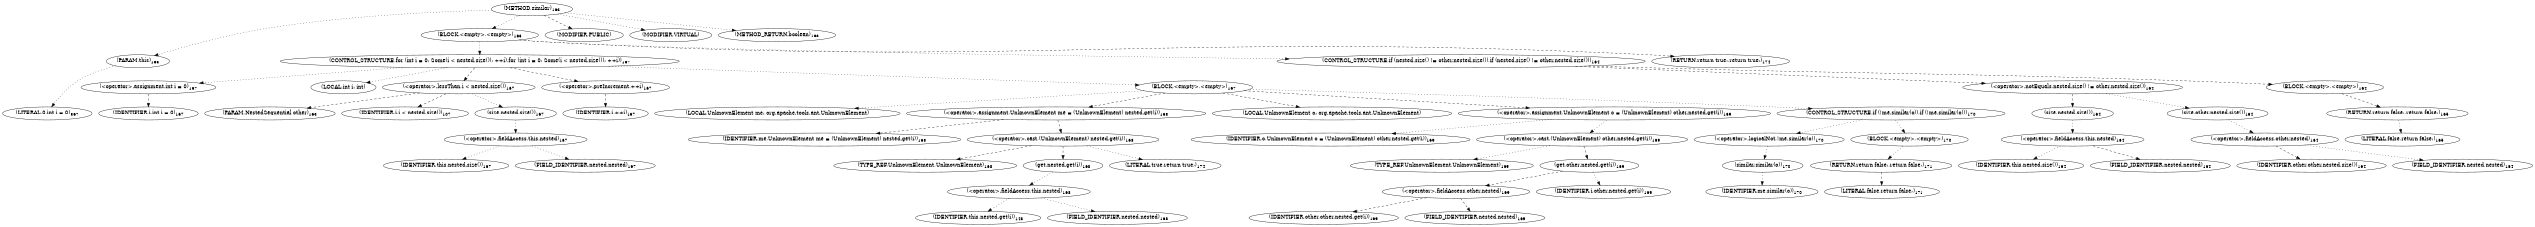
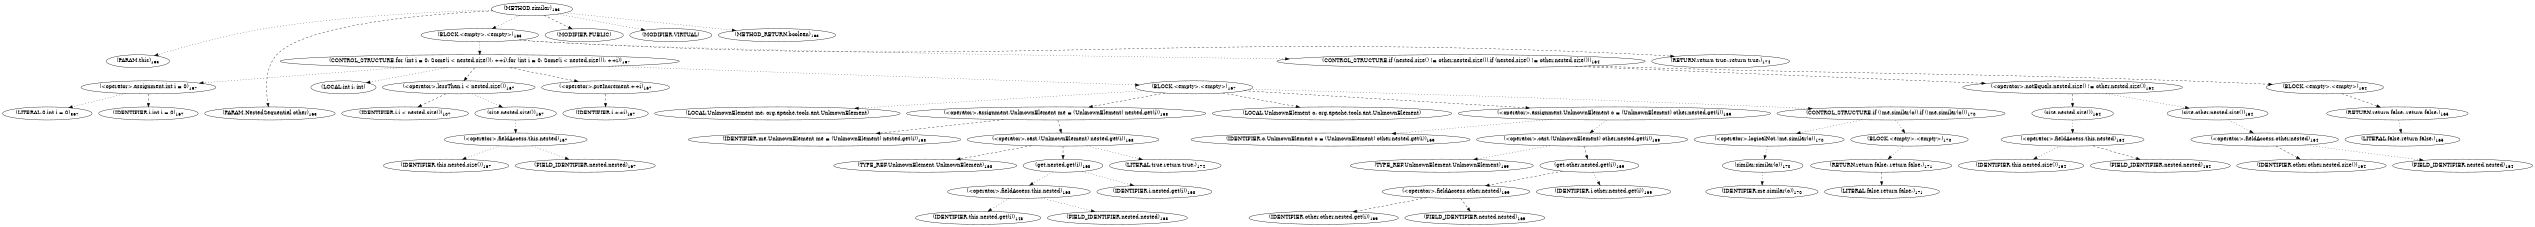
(81, 79) -> (99, 100)
(365, 100) -> (357, 25)
none -> (1154, 192)
